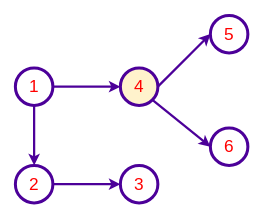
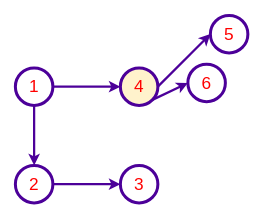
(229, 147) -> (207, 83)
